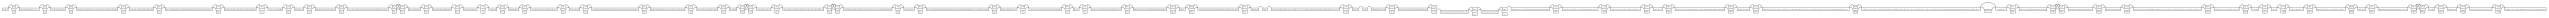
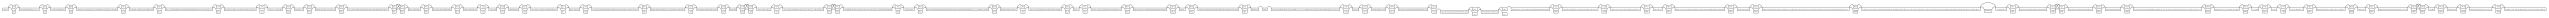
none -> (1365, 12)
